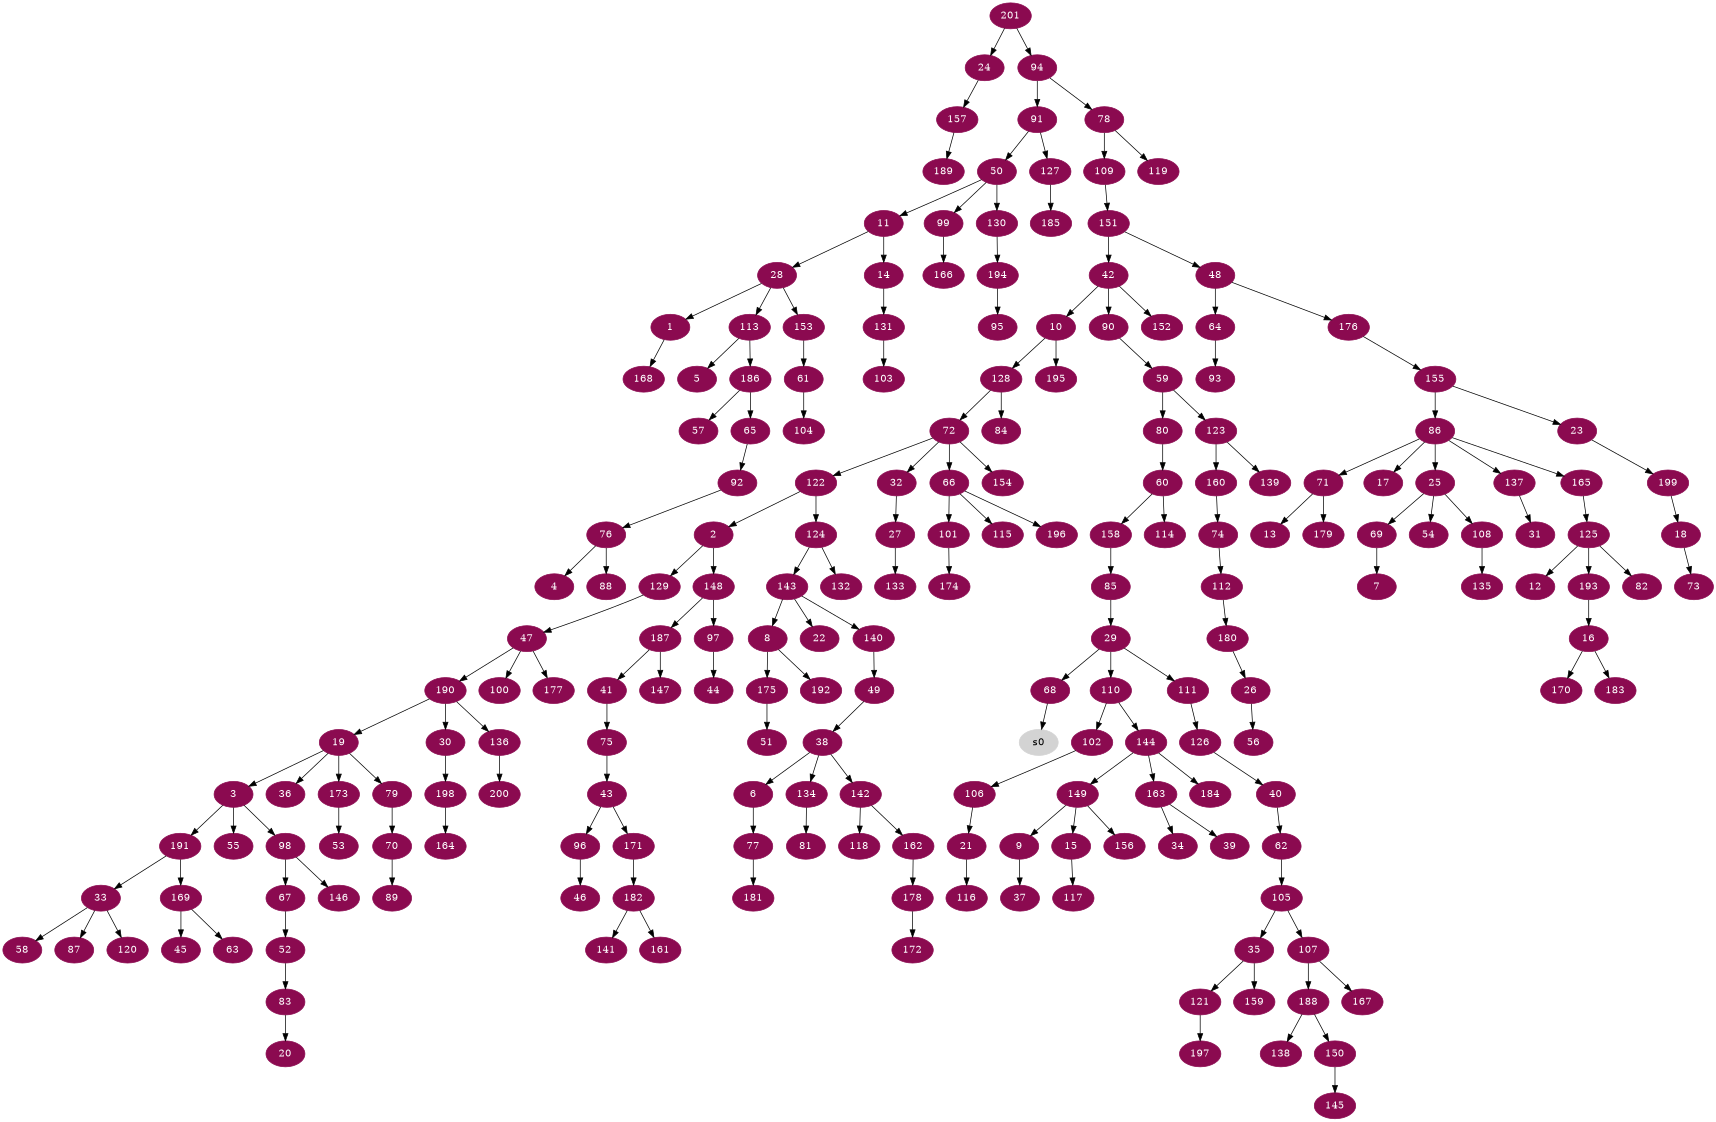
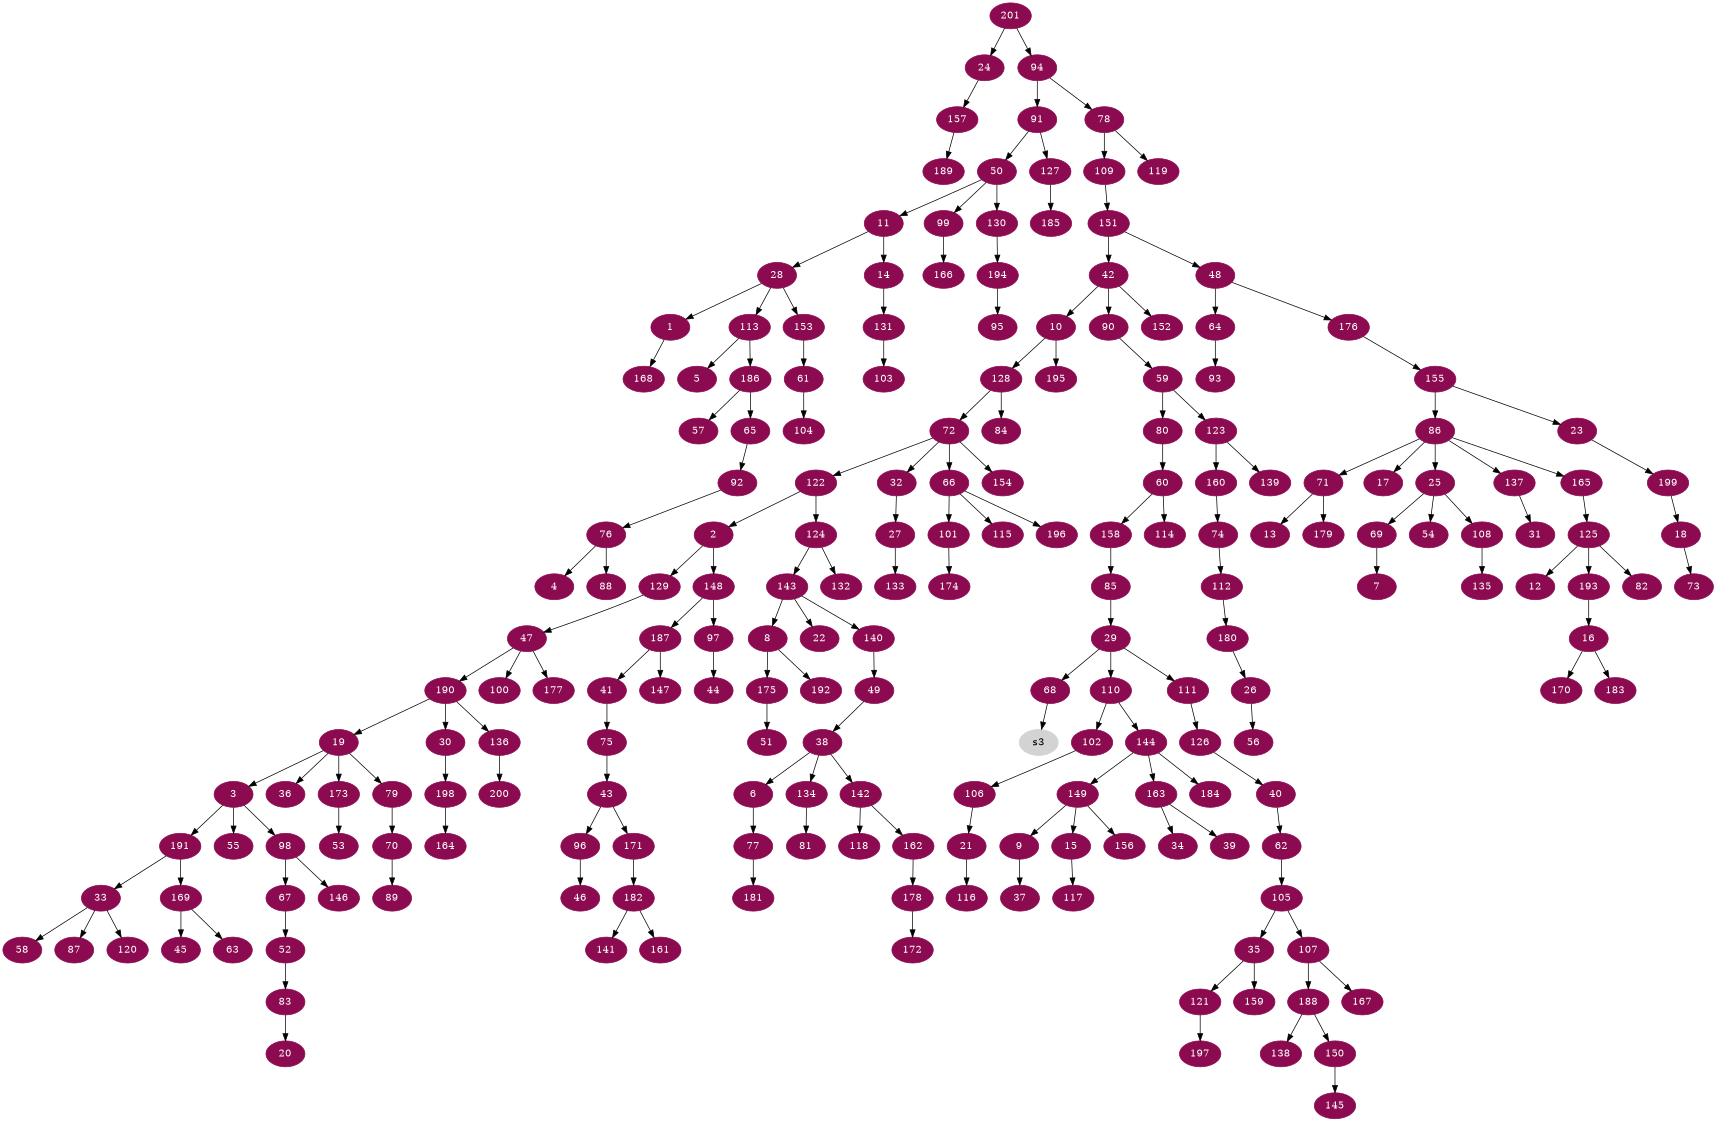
(1039, 742) -> (1039, 742)
